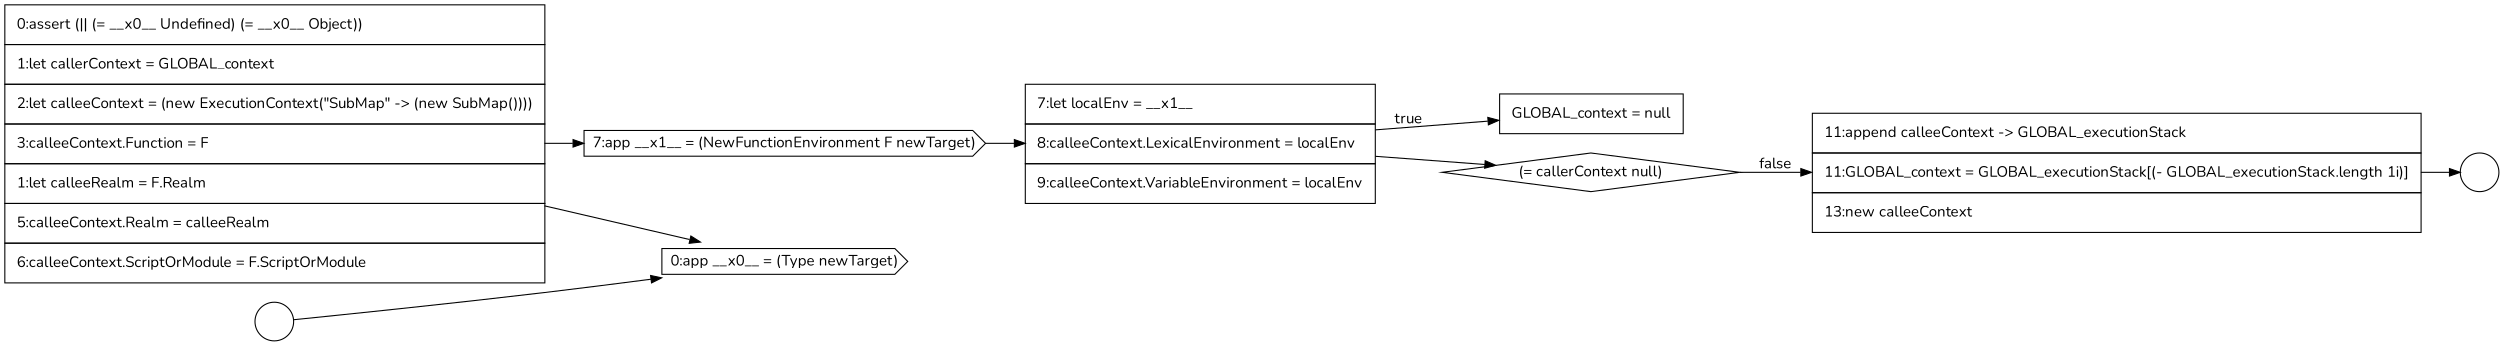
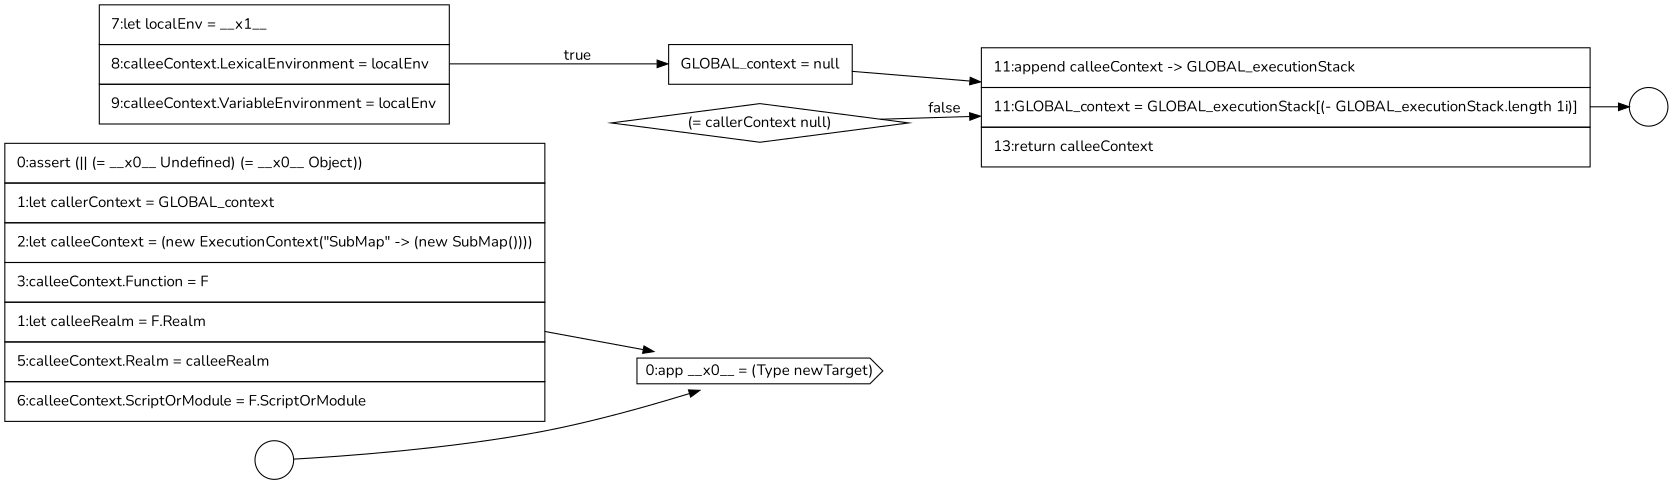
none -> (911, 76)
(785, 143) -> none
(1430, 160) -> none
(1899, 212) -> (1074, 147)
